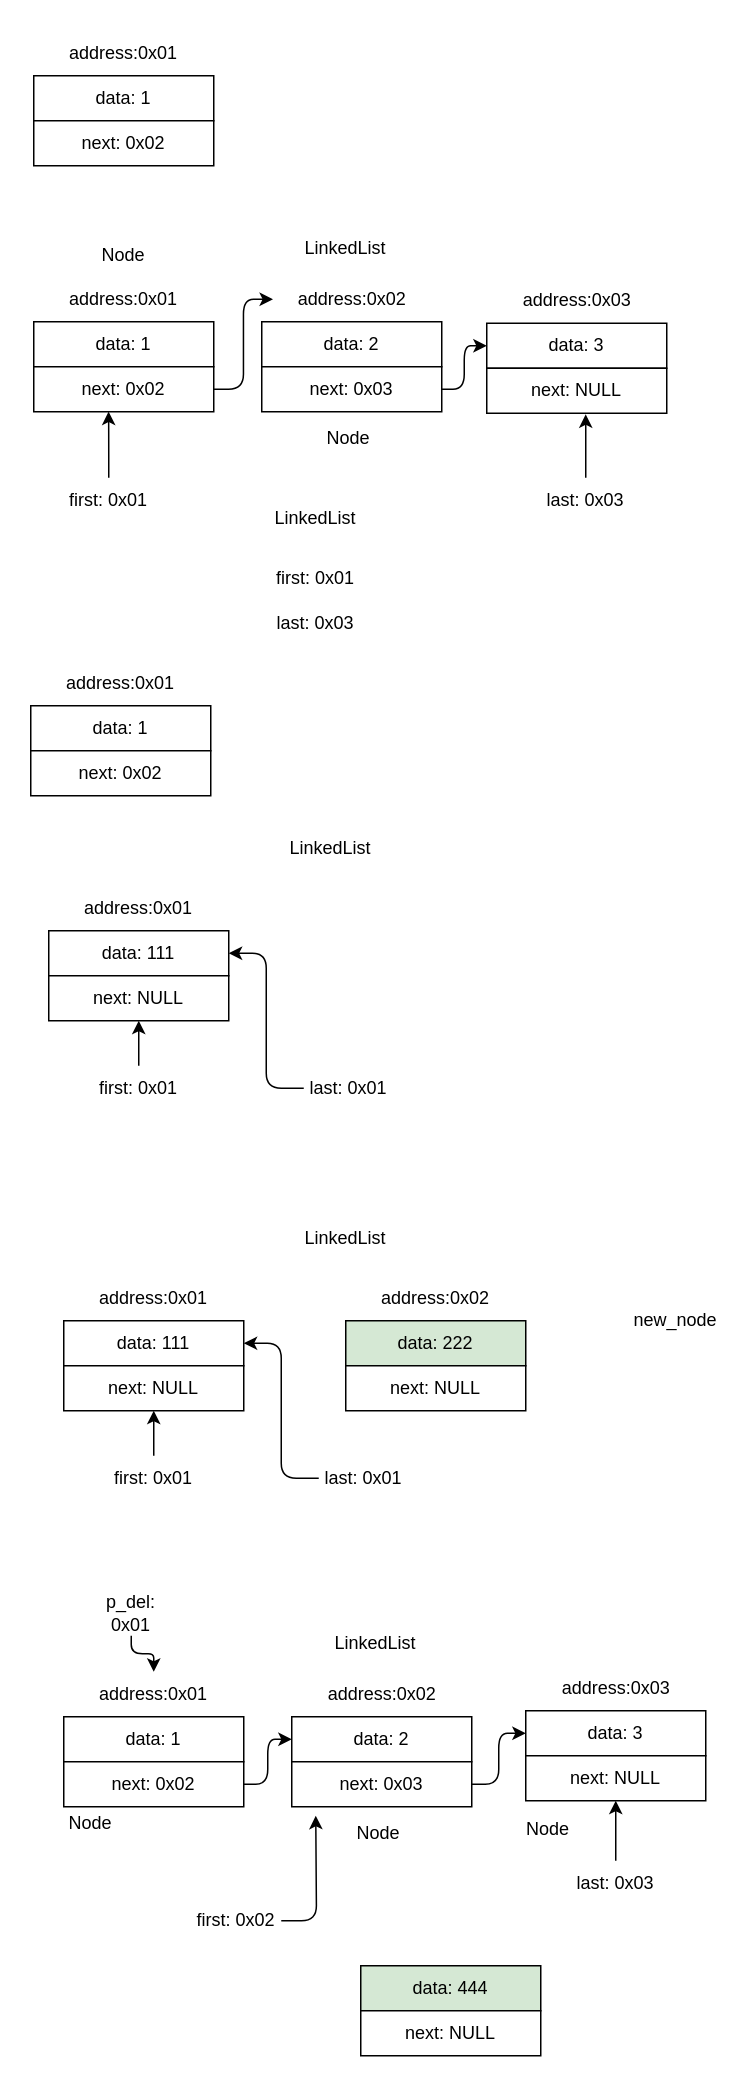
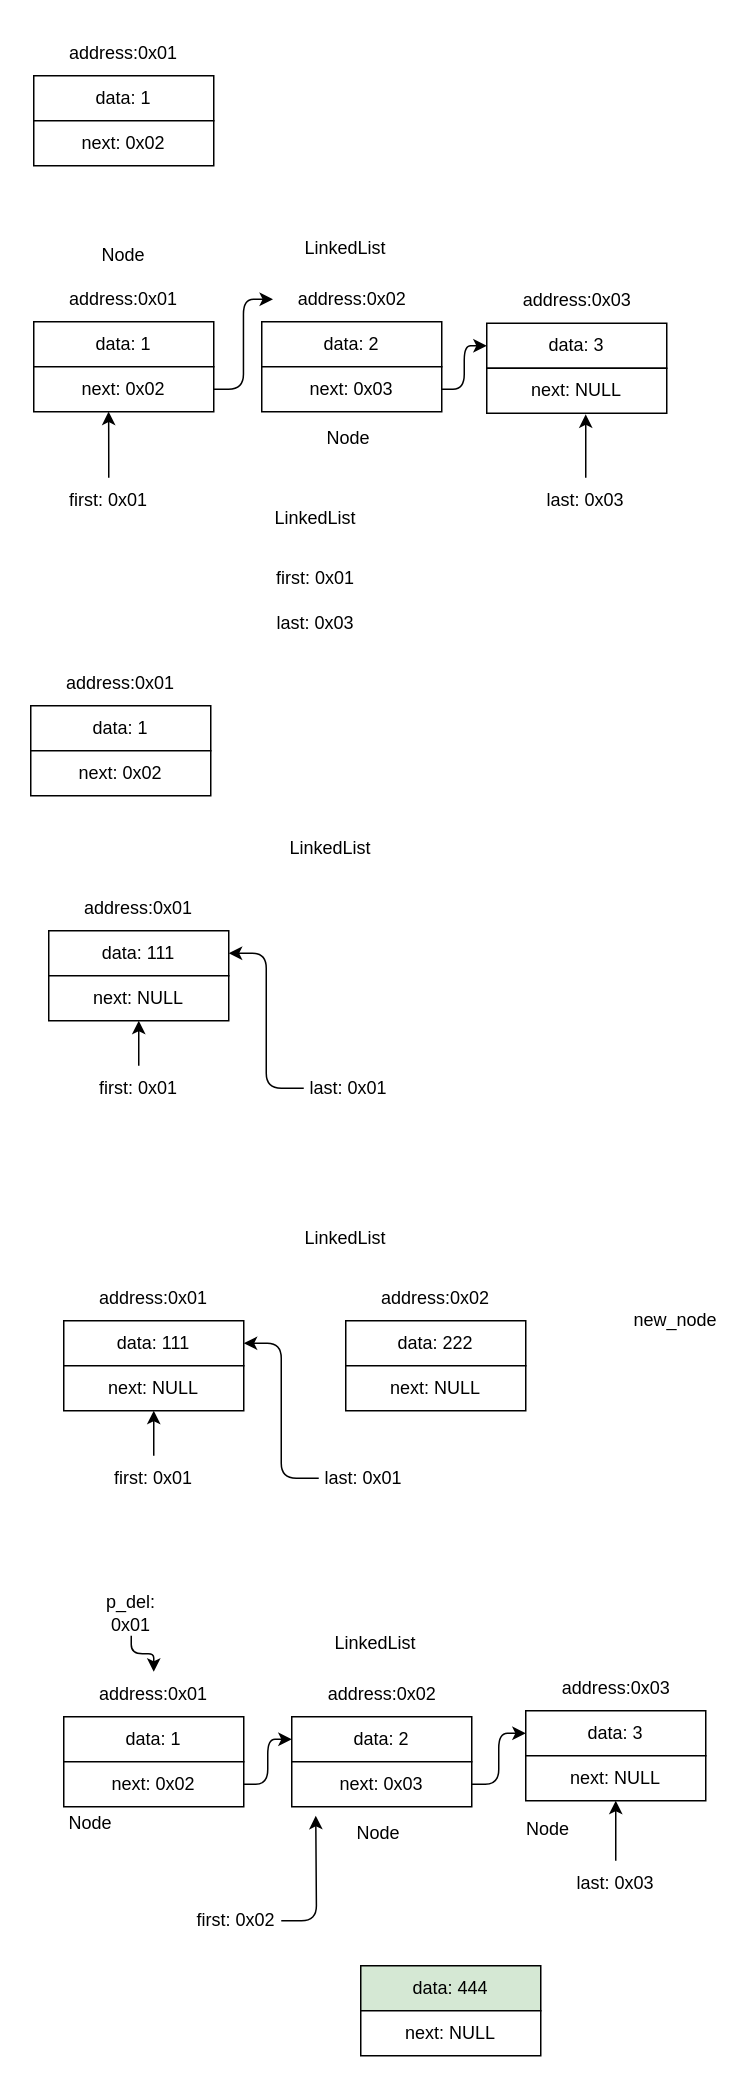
(436, 1343) -> (436, 1343)
